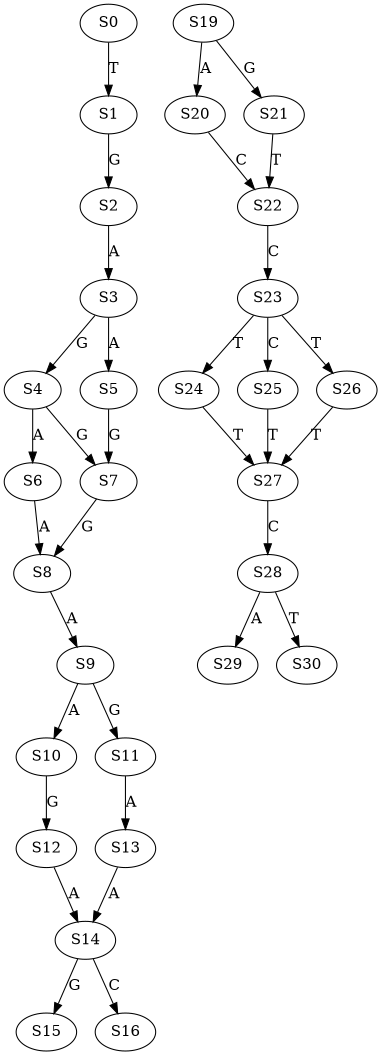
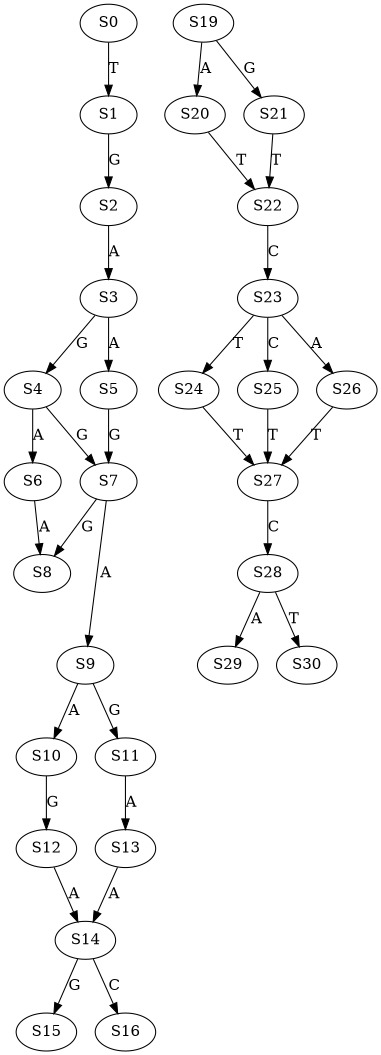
(241, 161) -> (241, 161)
(316, 344) -> (316, 344)
(61, 615) -> (98, 568)
